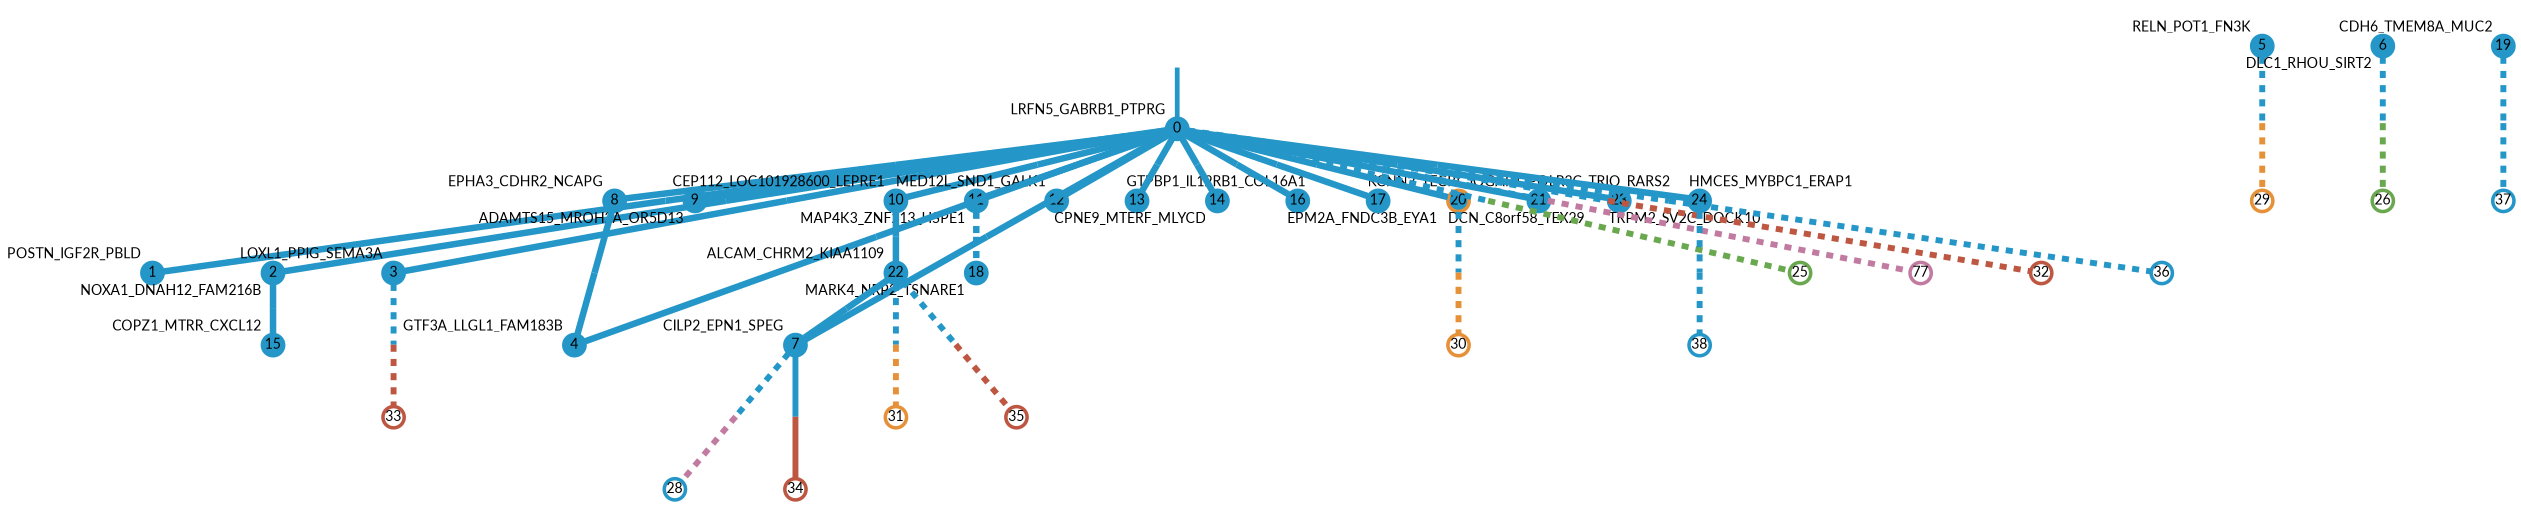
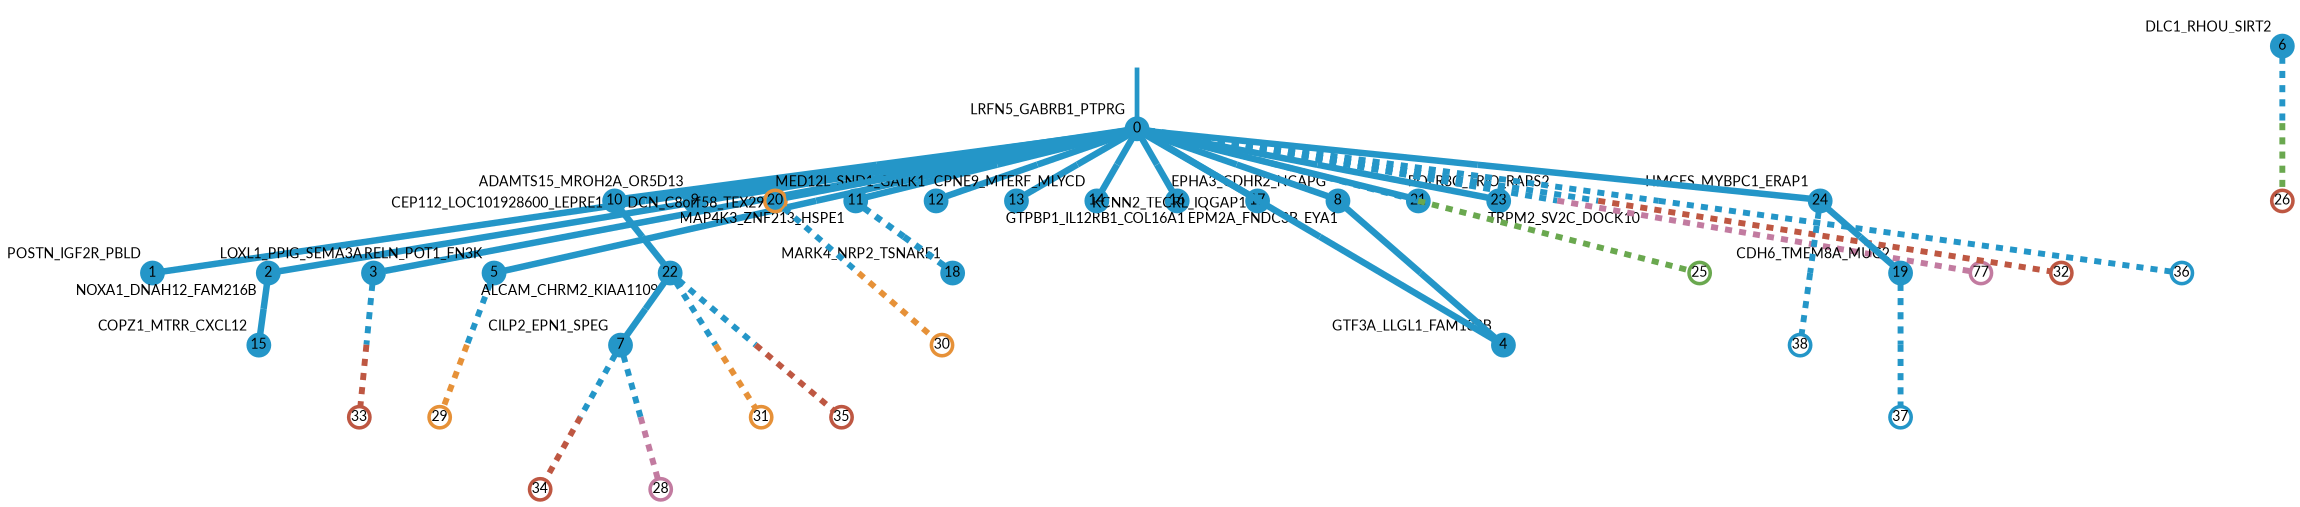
(2383, 201) -> (2282, 201)
(986, 237) -> (816, 201)
none -> (1860, 237)
(795, 417) -> (580, 417)
(675, 489) -> (661, 489)
